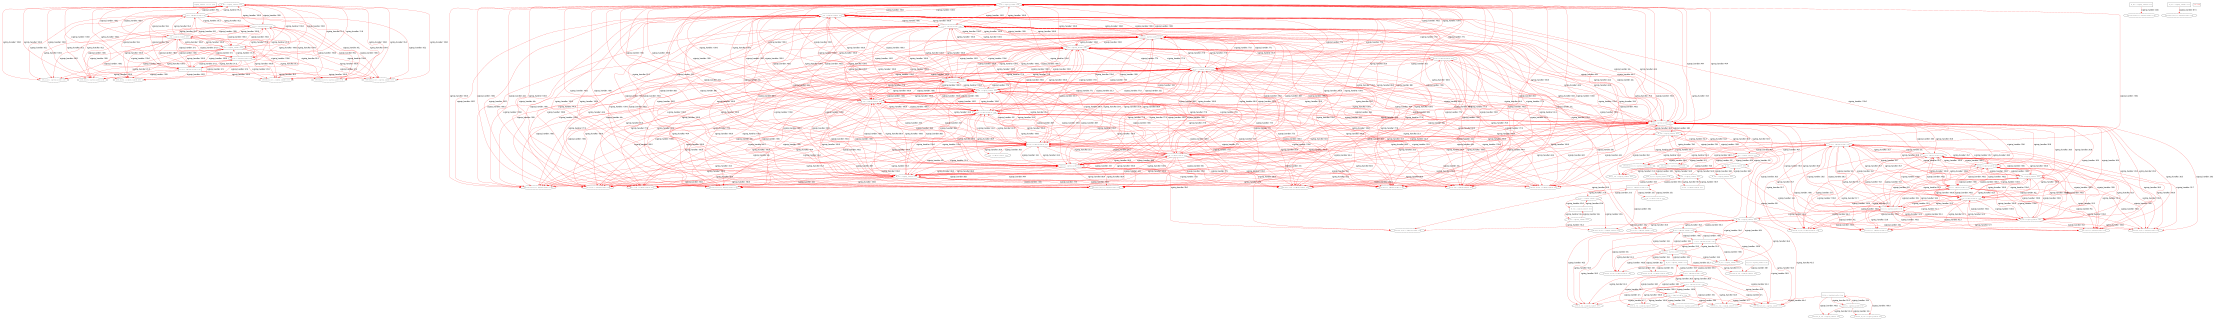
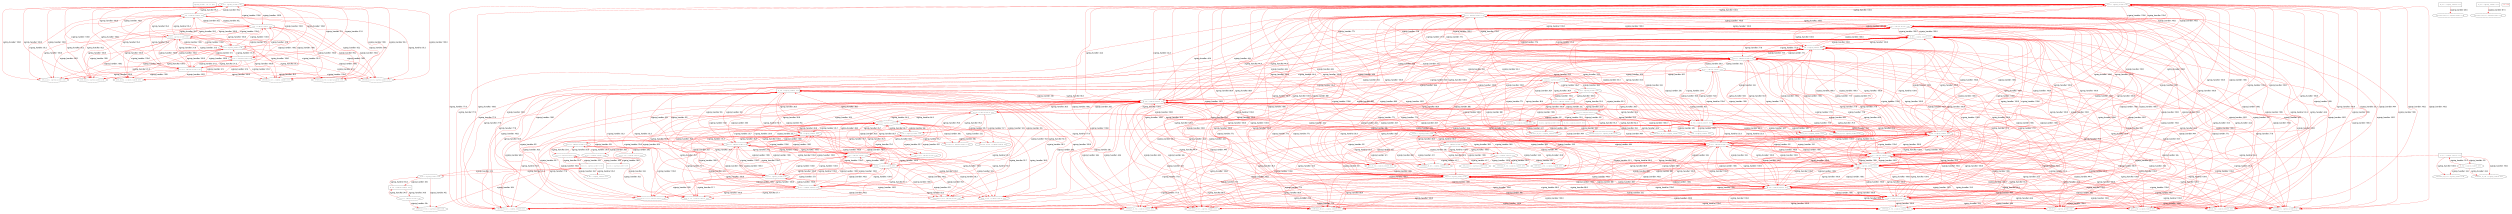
(1259, 54) -> (1695, 56)
